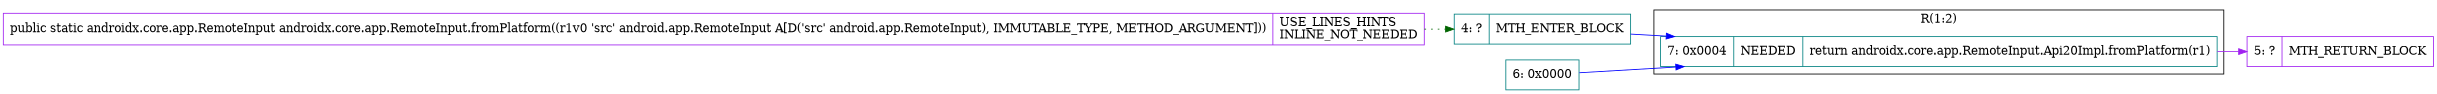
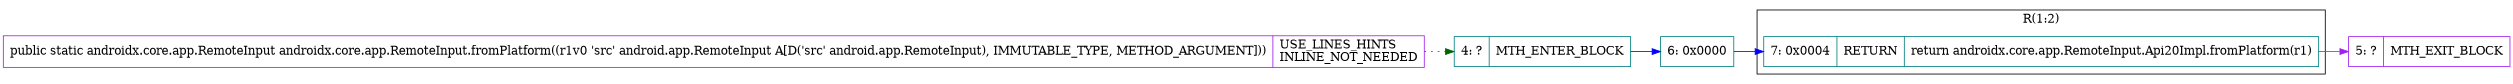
(1648, 35) -> (1641, 52)
(1768, 51) -> (1871, 51)
(2358, 51) -> (2447, 51)
